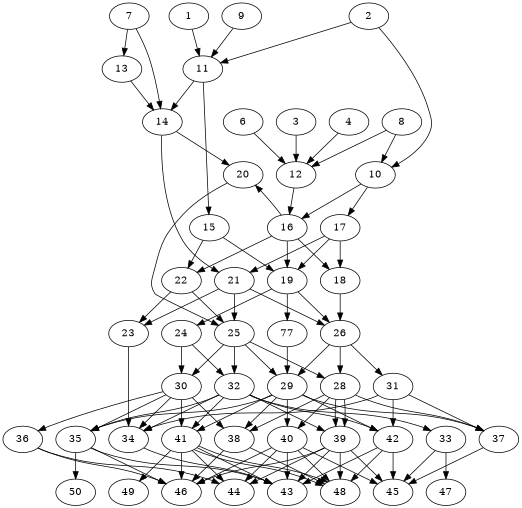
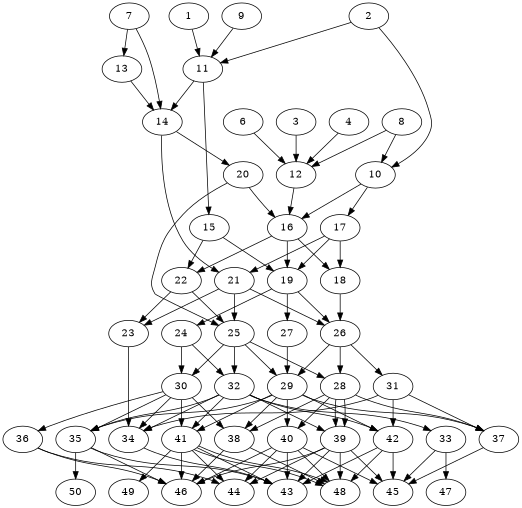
(271, 203) -> (259, 200)
(287, 334) -> (287, 334)
